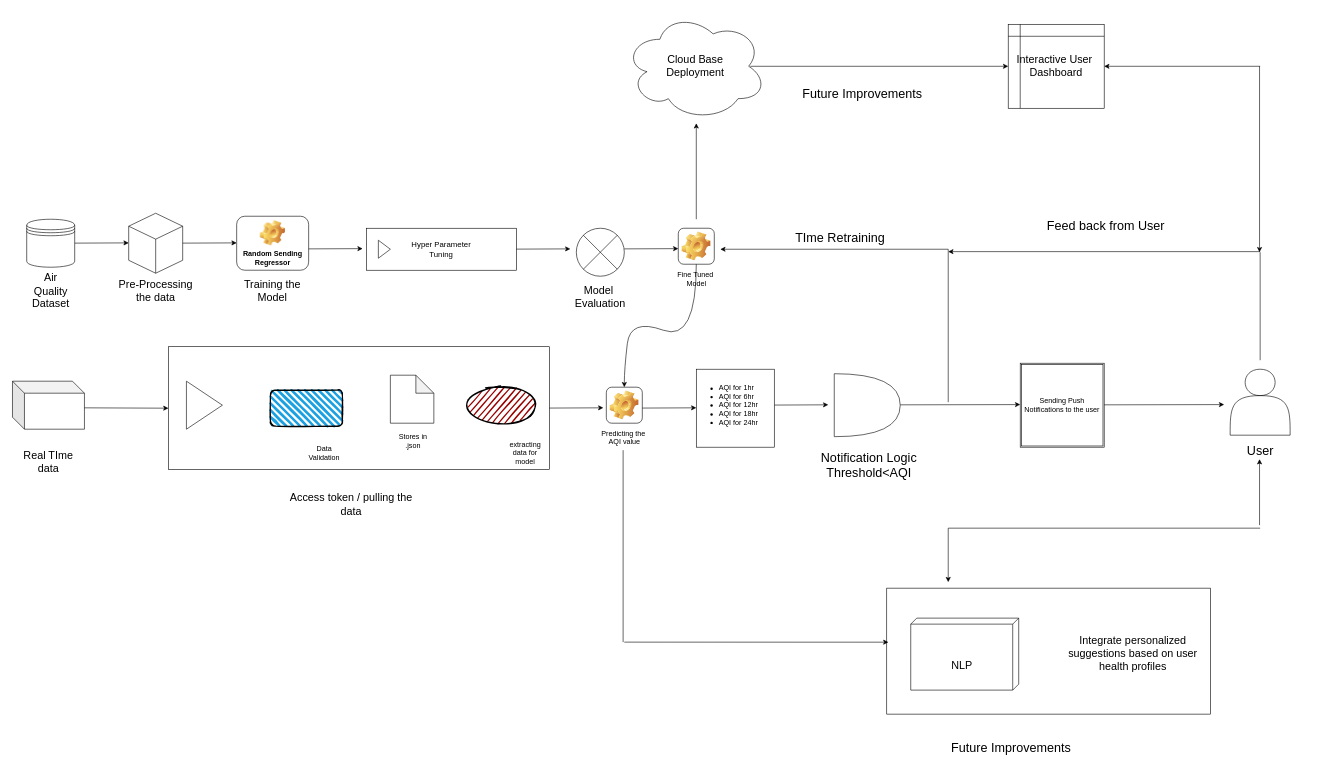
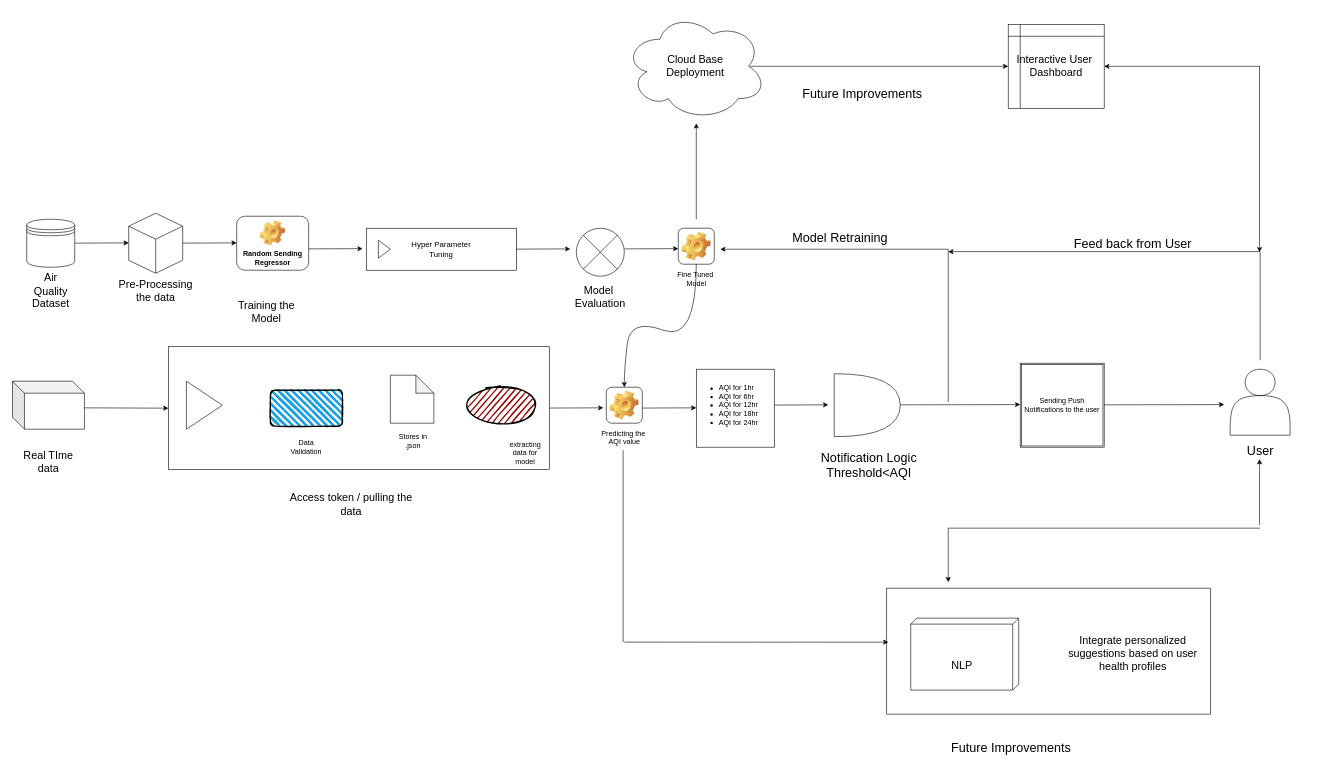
(1106, 225) -> (1133, 243)
(840, 237) -> (840, 237)
(273, 291) -> (267, 312)
(324, 453) -> (306, 447)
